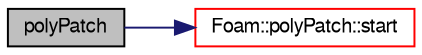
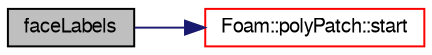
(66, 28) -> (71, 28)
